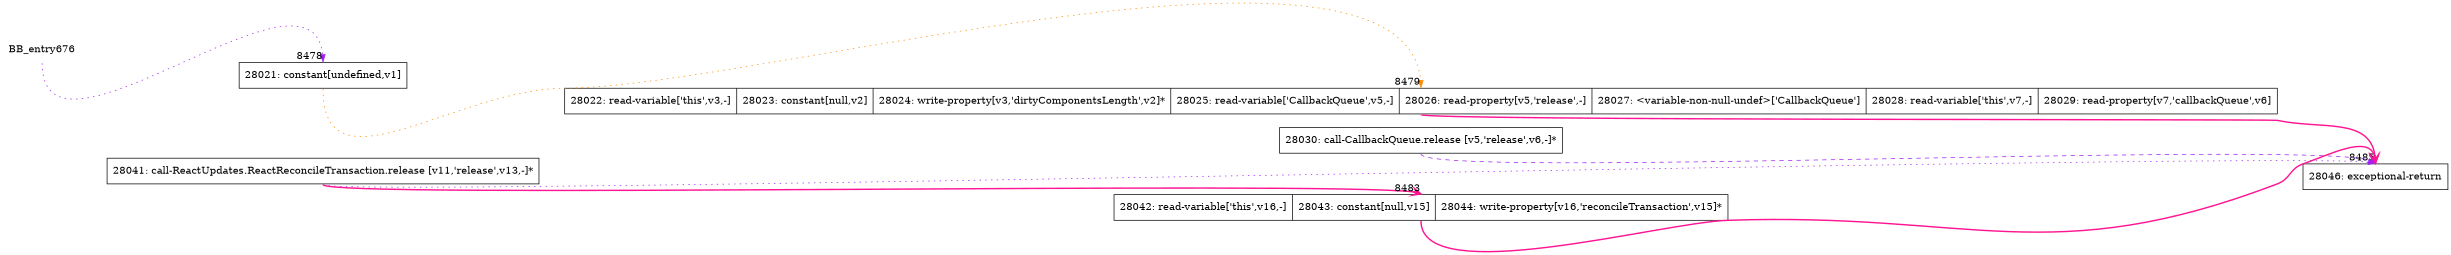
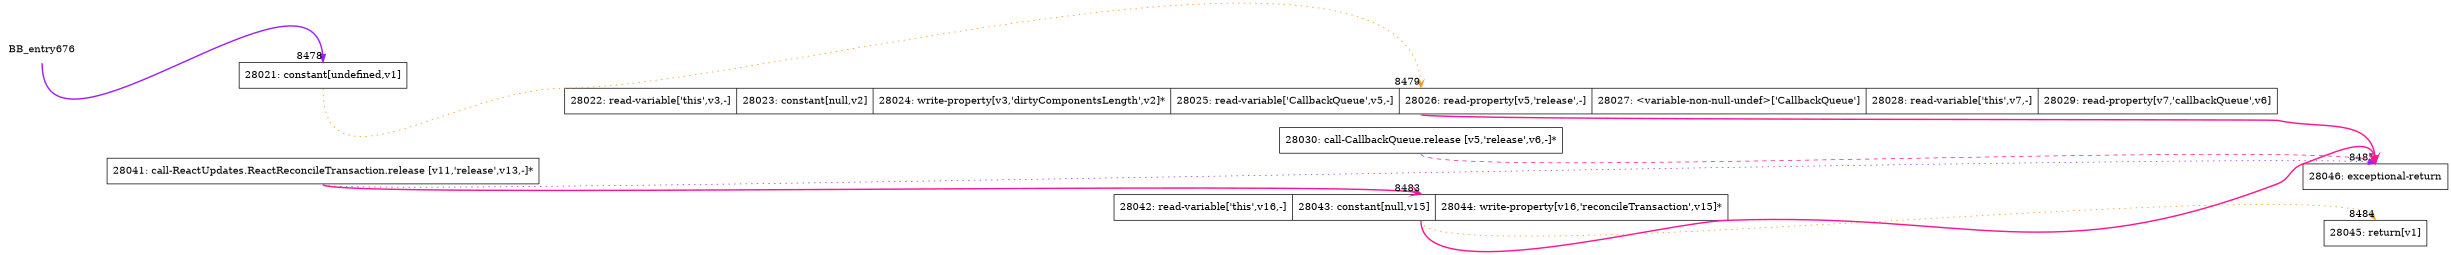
(868, 46) -> (868, 46)
(179, 64) -> (179, 64)
(1895, 159) -> (1895, 159)
(1900, 224) -> (1925, 226)
none -> (2375, 233)
